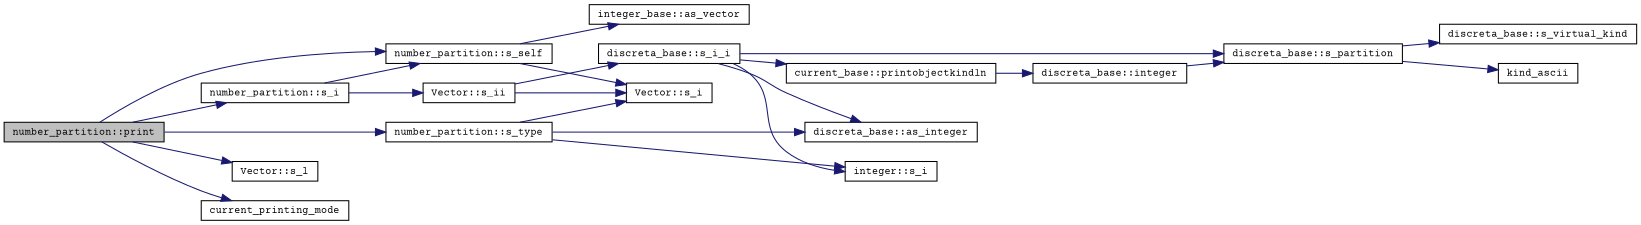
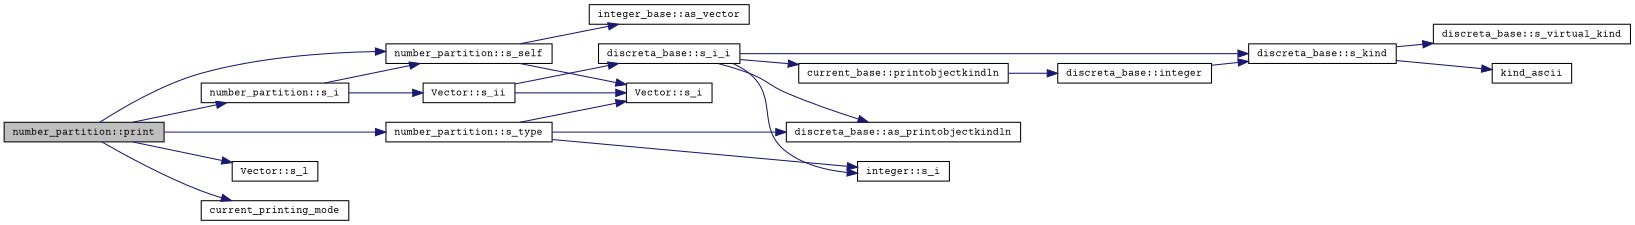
(1313, 54) -> (1322, 54)
(891, 132) -> (903, 132)
